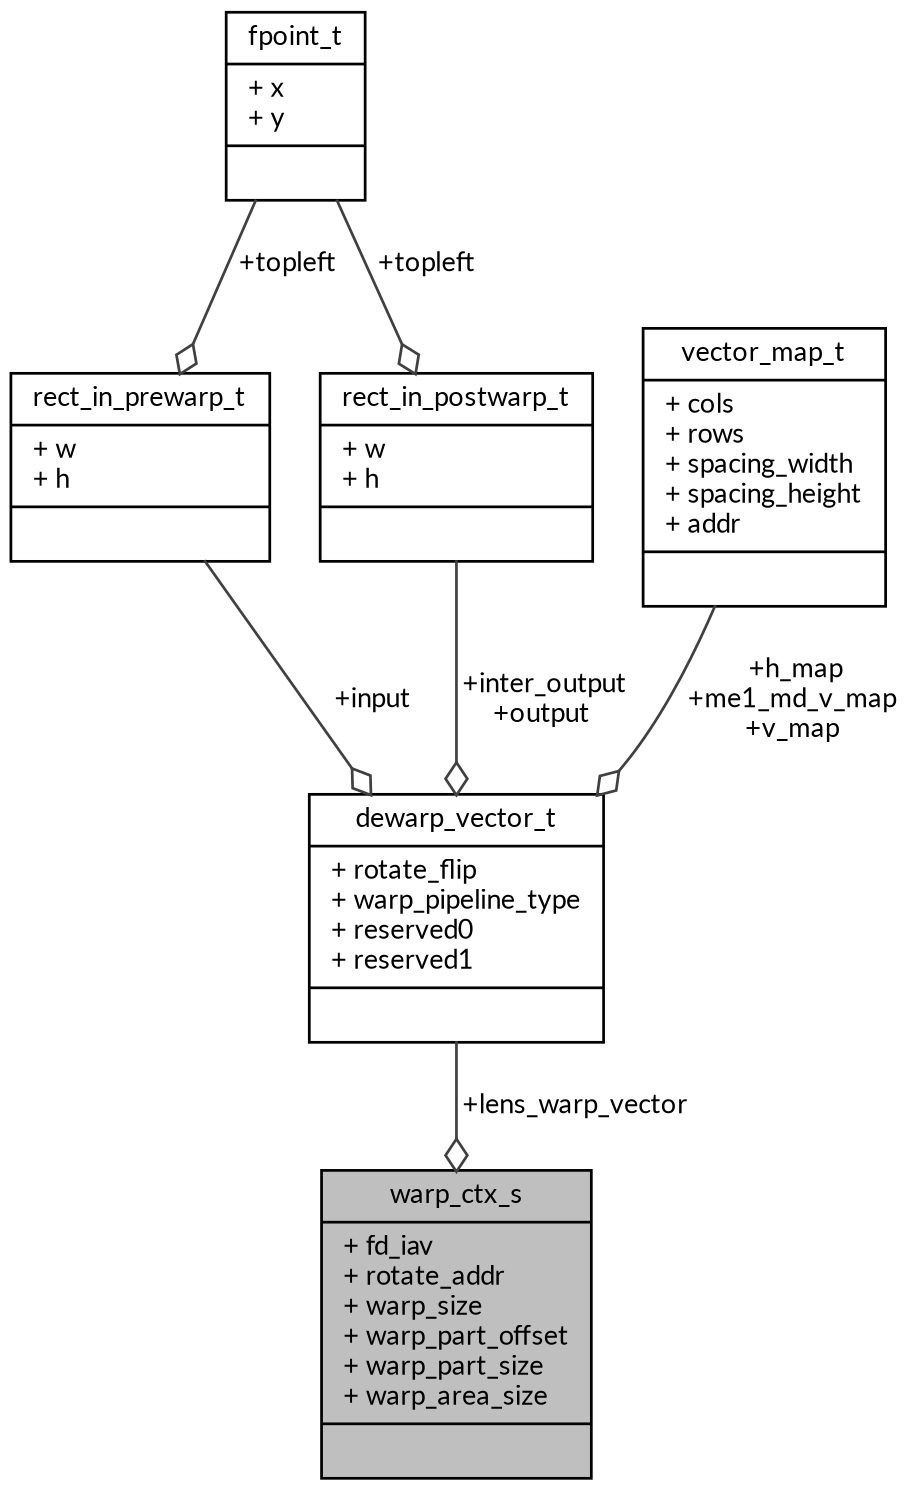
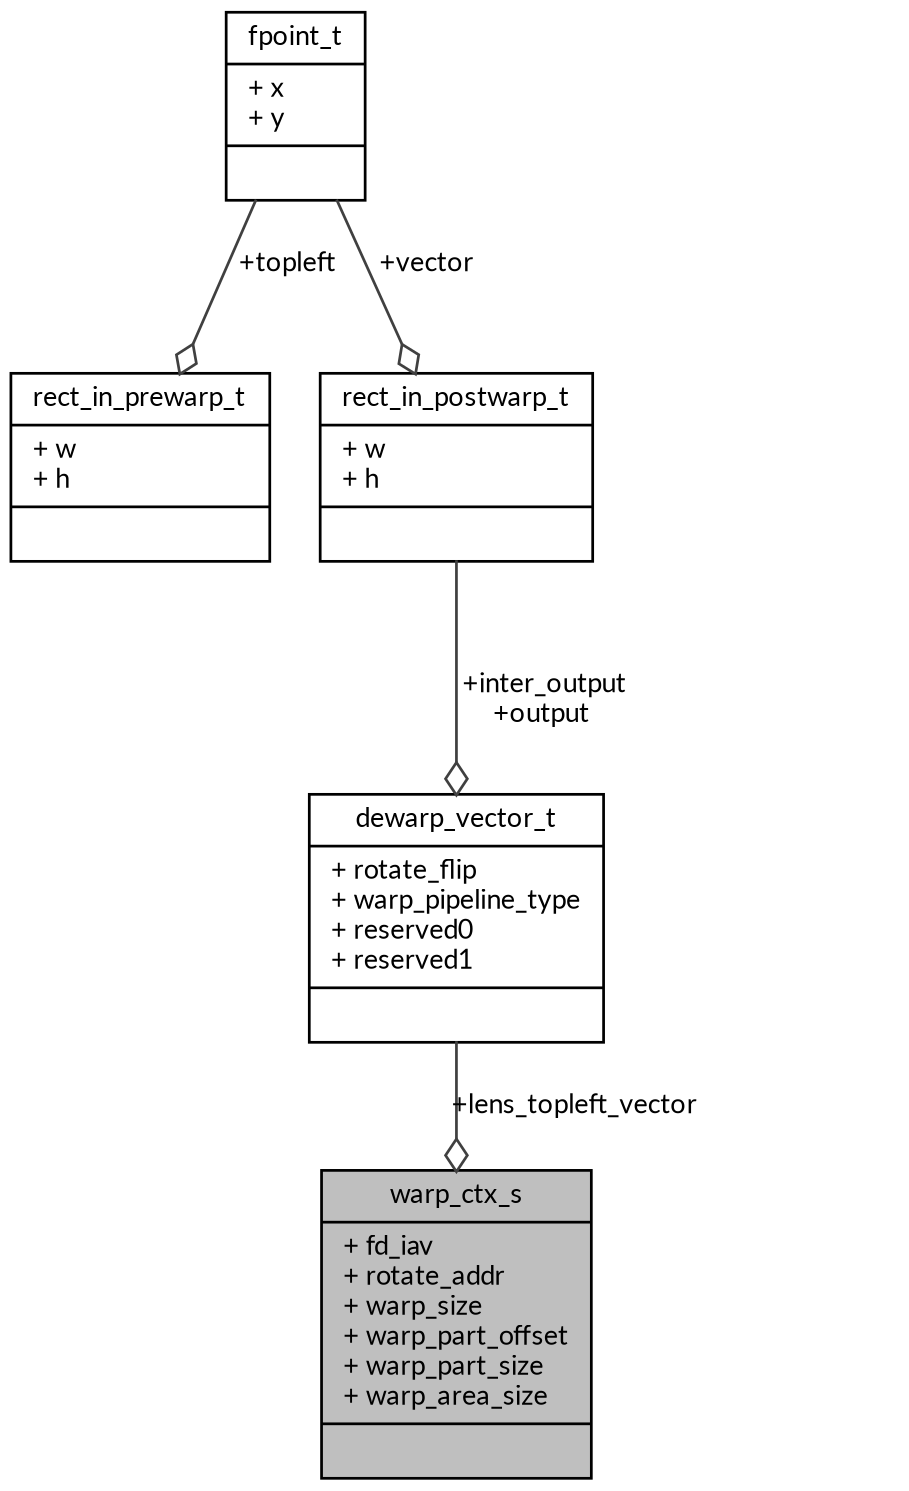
(424, 264) -> (424, 264)
(764, 467) -> none
(278, 664) -> none
(572, 1106) -> (572, 1106)
